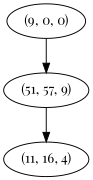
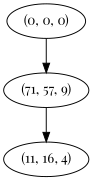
(46, 21) -> (46, 21)
(46, 90) -> (46, 90)
